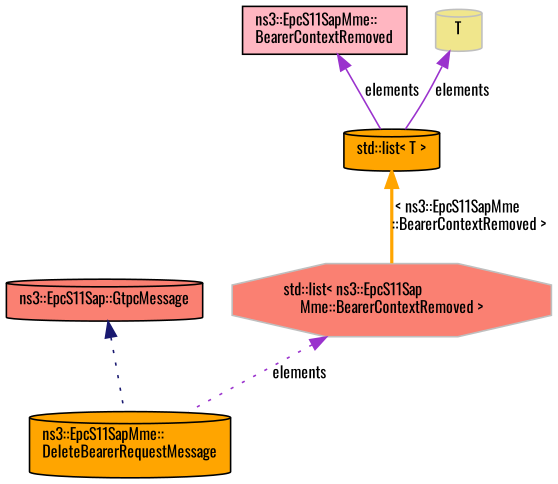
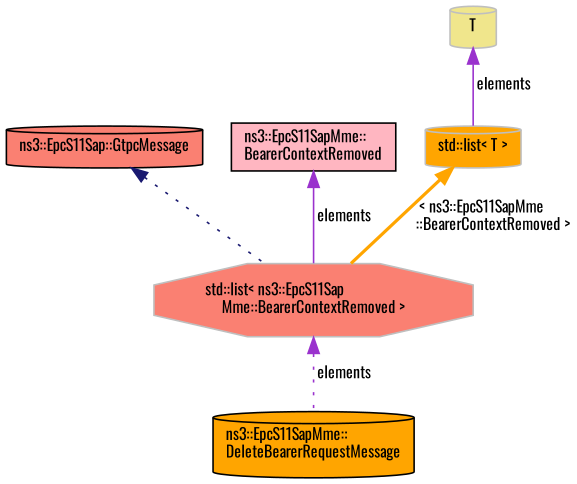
(363, 99) -> (314, 226)
(392, 150) -> (473, 147)
(118, 375) -> (205, 220)
